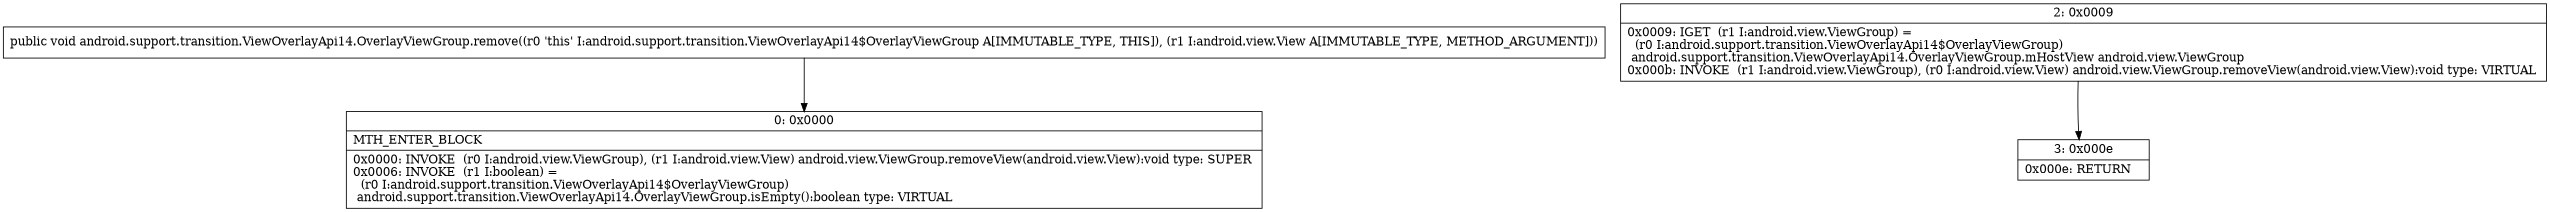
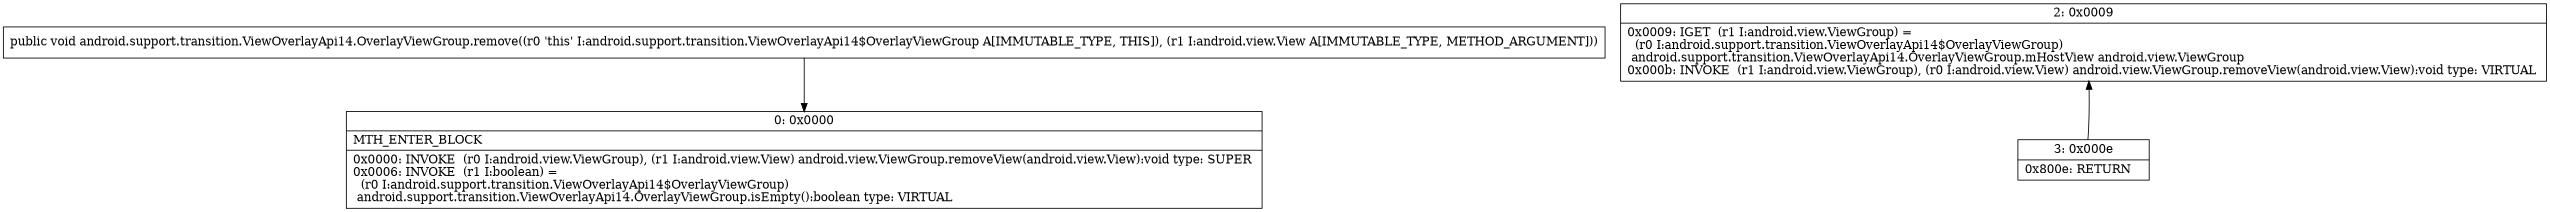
(2078, 106) -> (2089, 115)
(2084, 170) -> (2084, 170)
